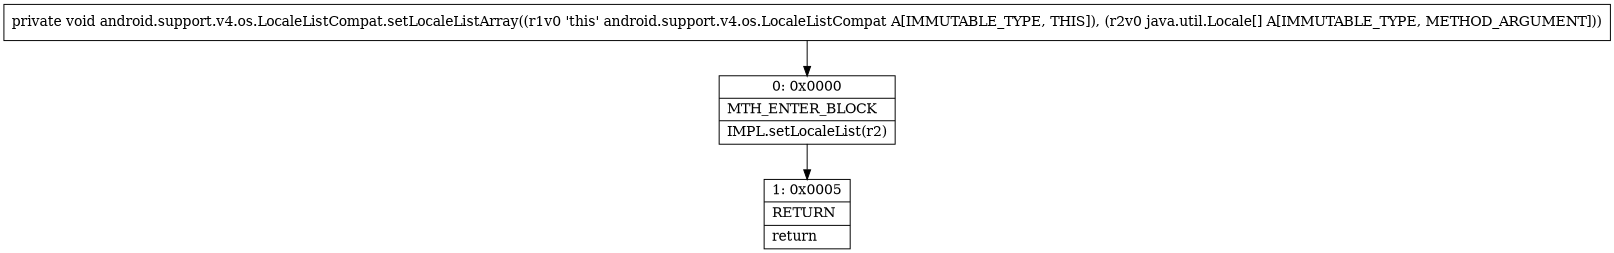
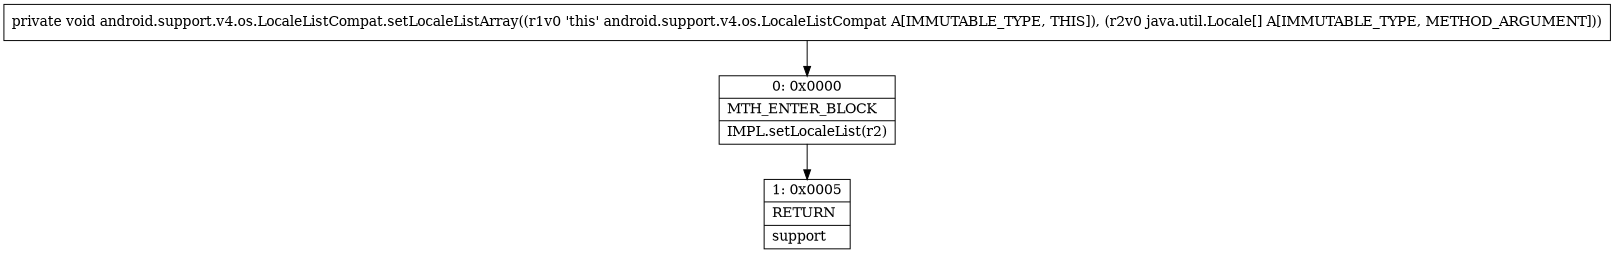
(794, 237) -> (799, 237)
